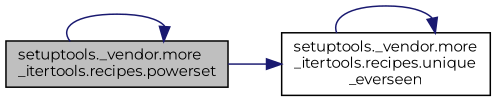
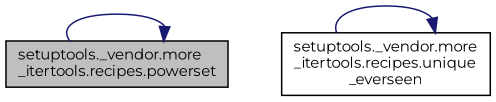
(247, 64) -> none
